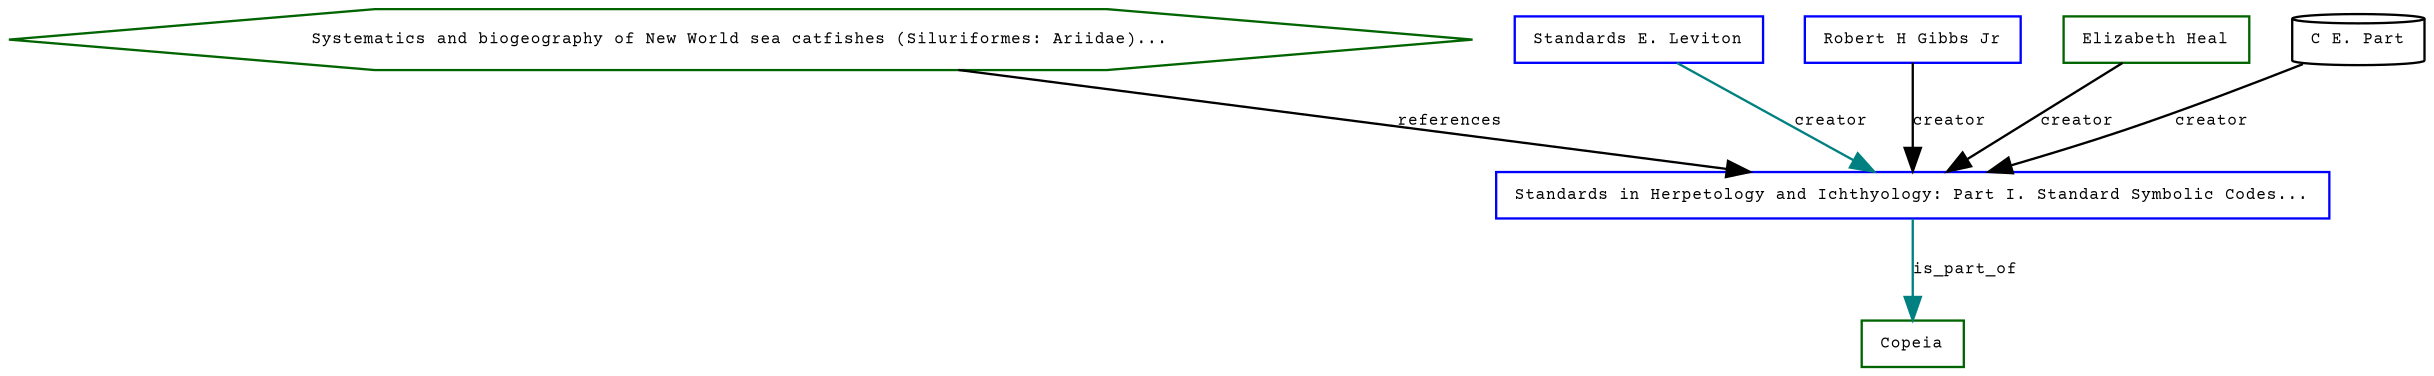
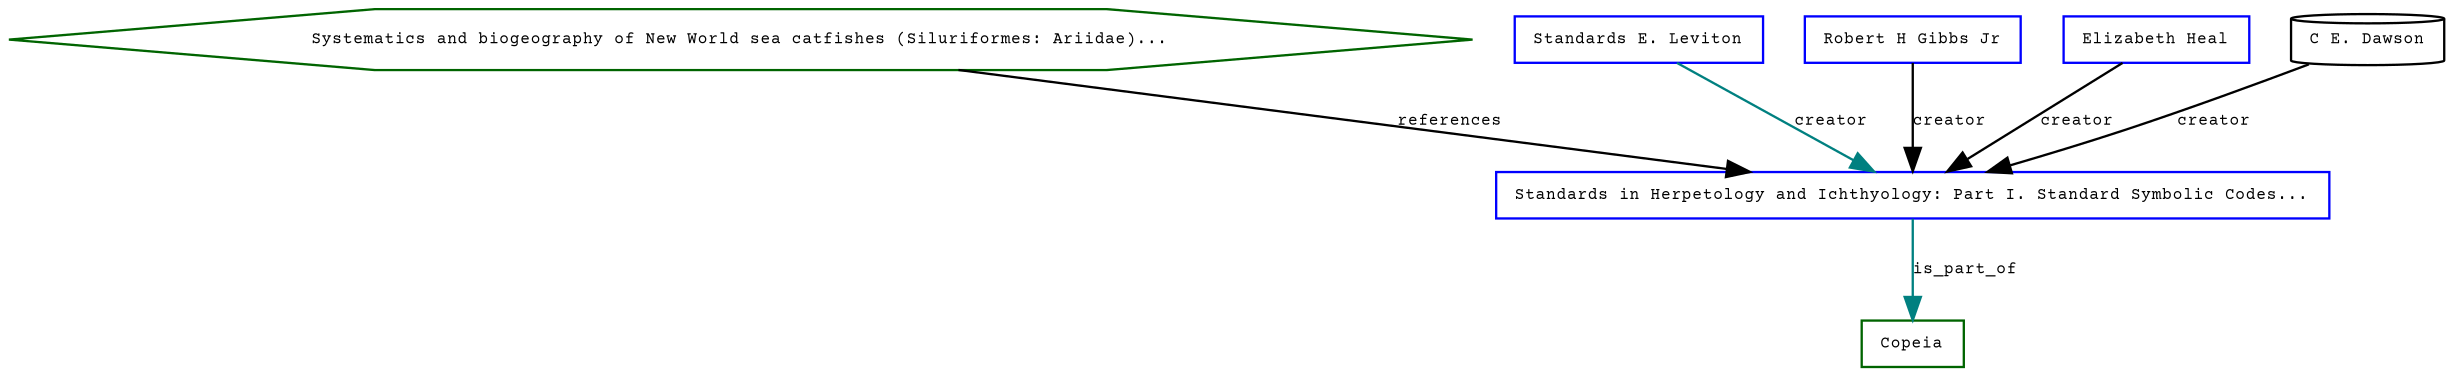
(2156, 40) -> (2156, 40)
(2358, 40) -> (2368, 40)
